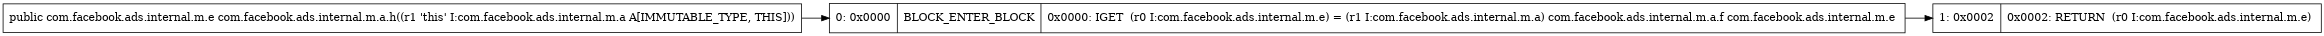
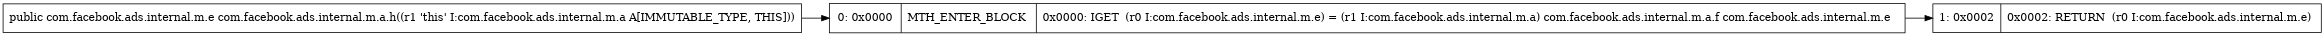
(969, 18) -> (967, 18)
